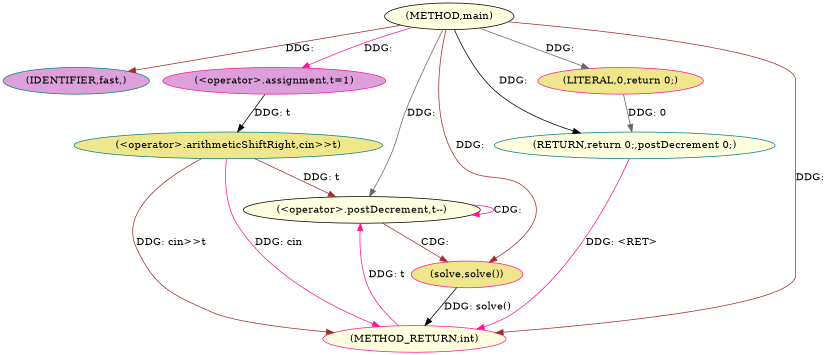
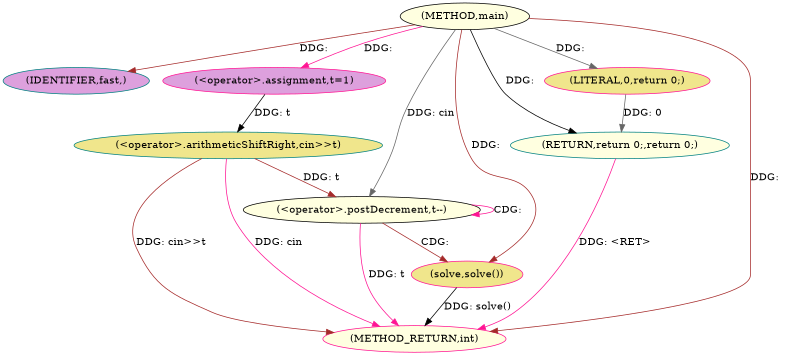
(423, 113) -> (431, 113)
(635, 145) -> (620, 145)
(367, 283) -> (365, 276)
